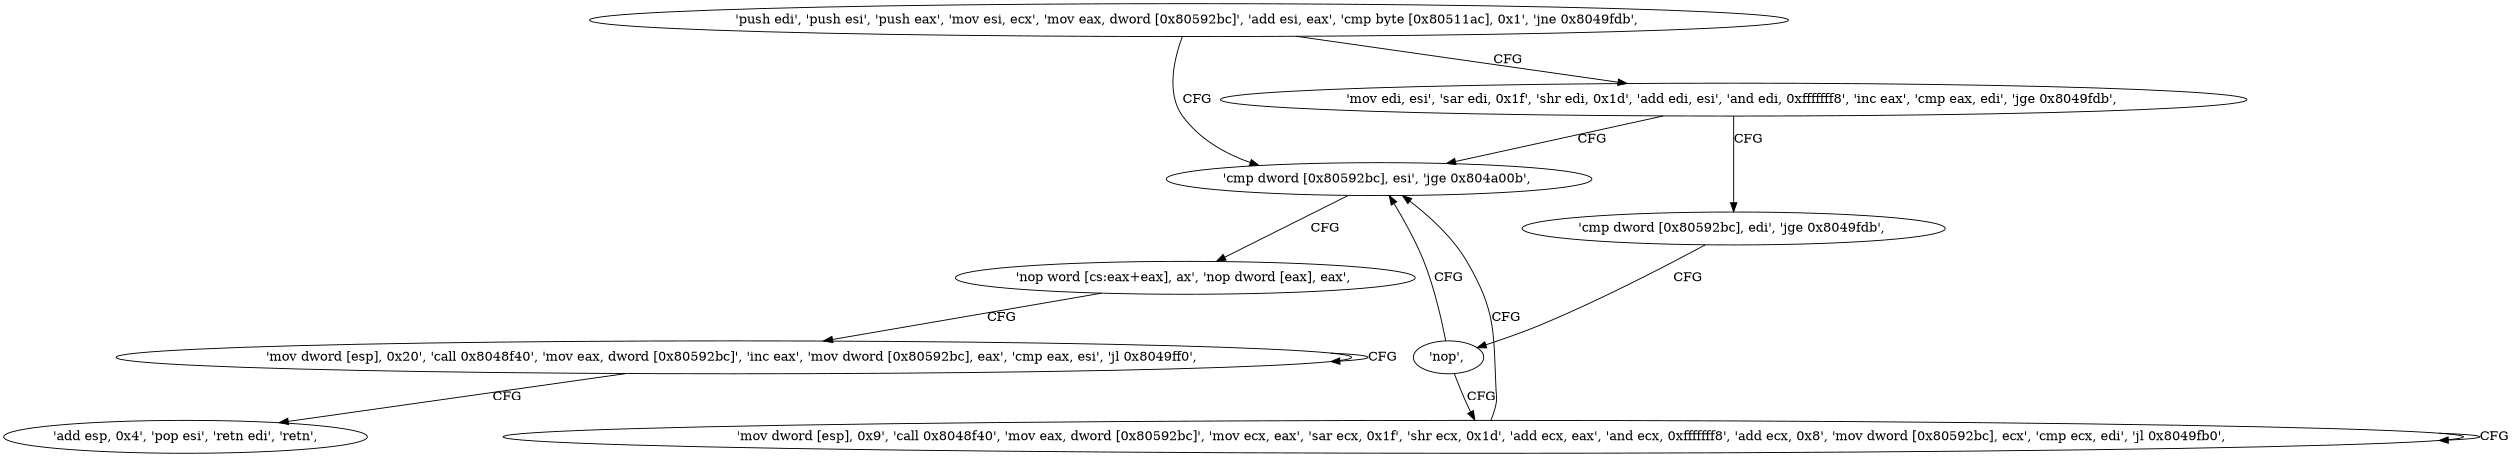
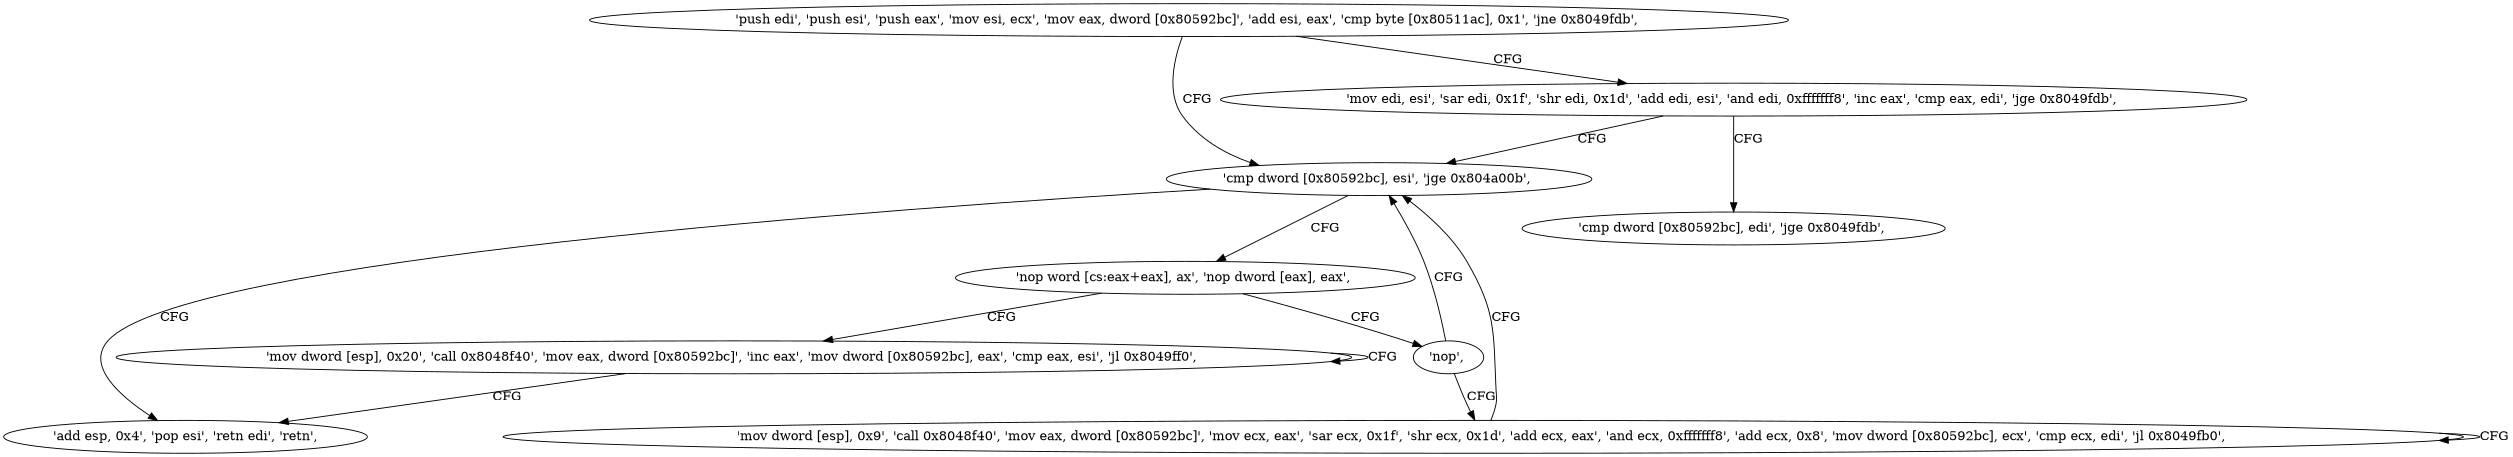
none -> (605, 238)
(1598, 299) -> (1328, 317)
